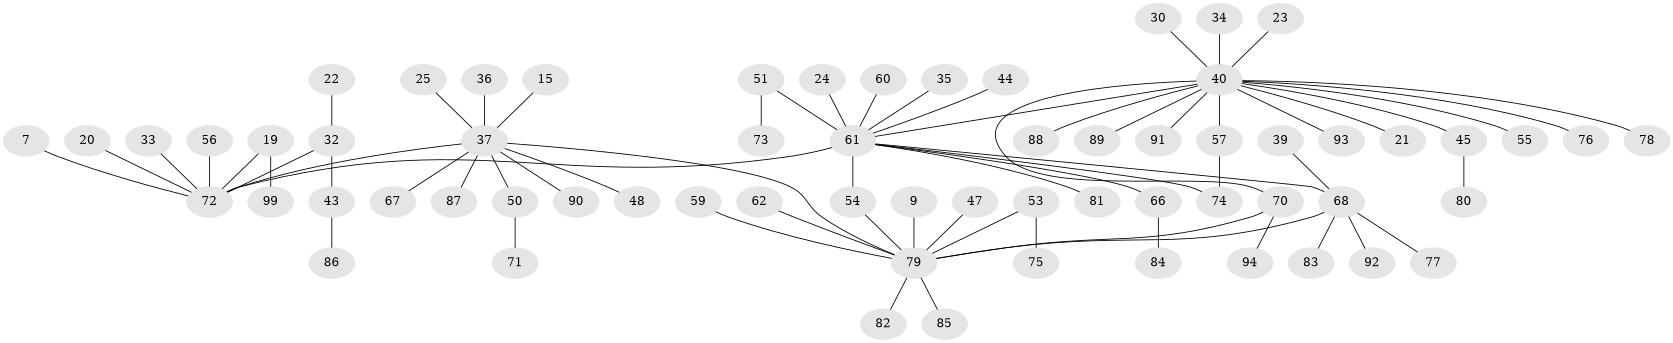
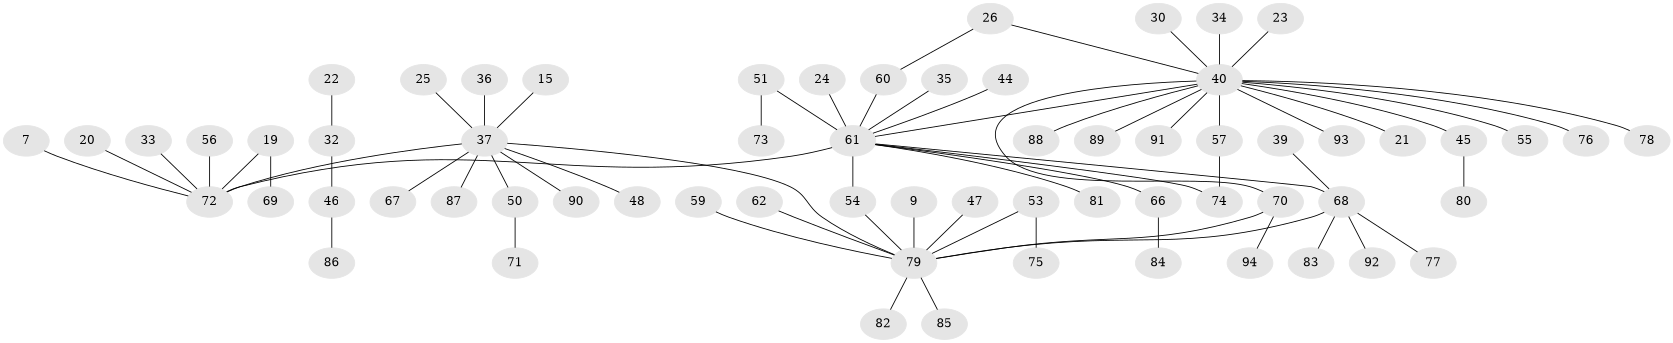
none -> (990, 19)
(277, 168) -> none
(271, 202) -> (271, 202)
(332, 202) -> (332, 202)
